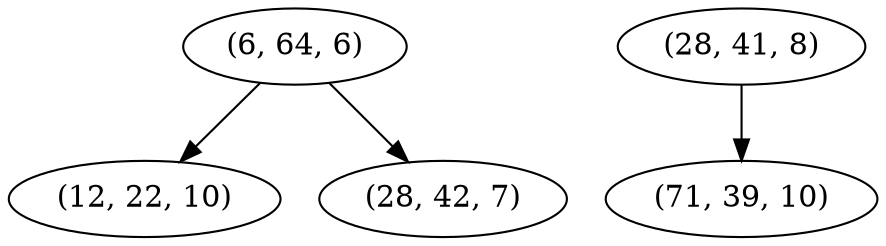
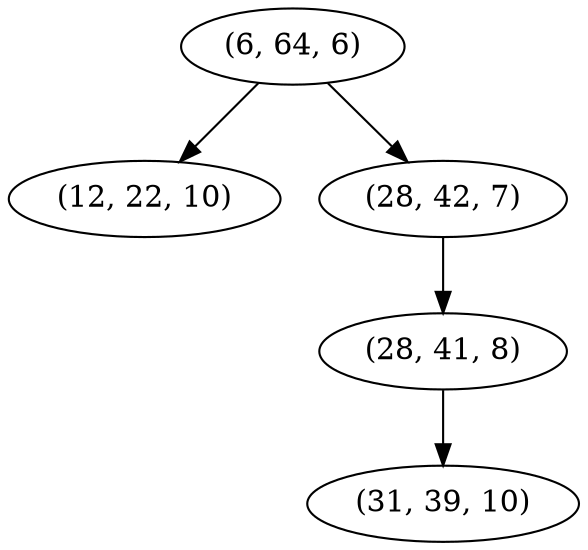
(742, 199) -> (443, 504)
none -> (443, 265)
